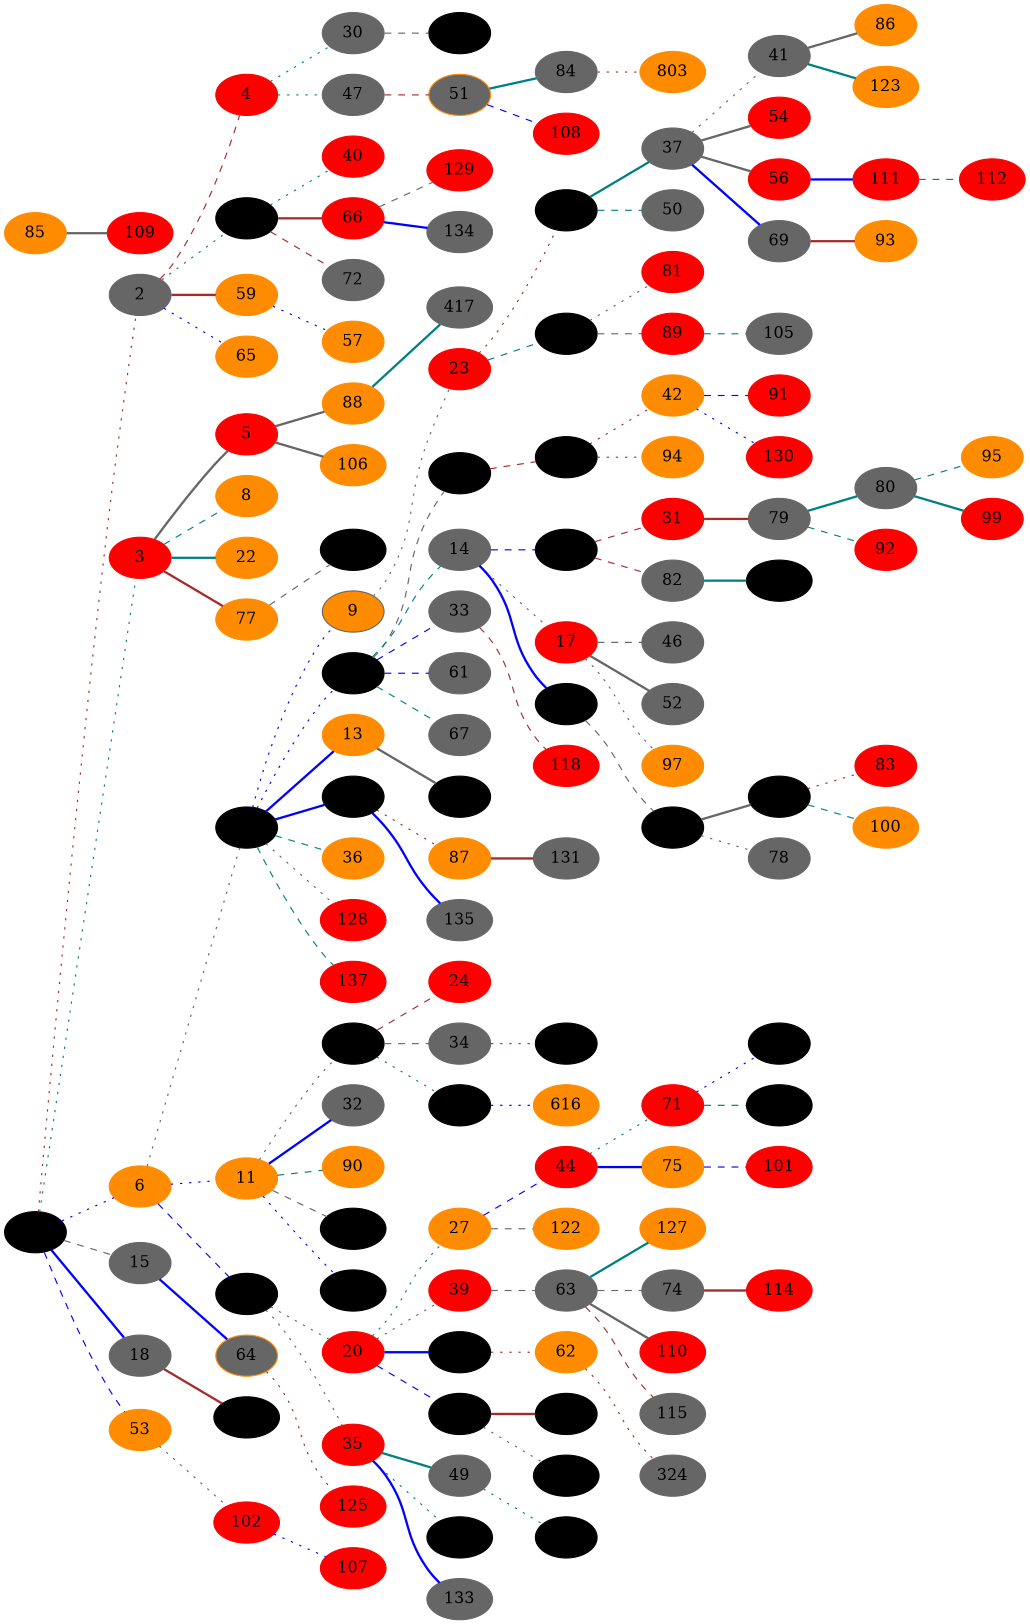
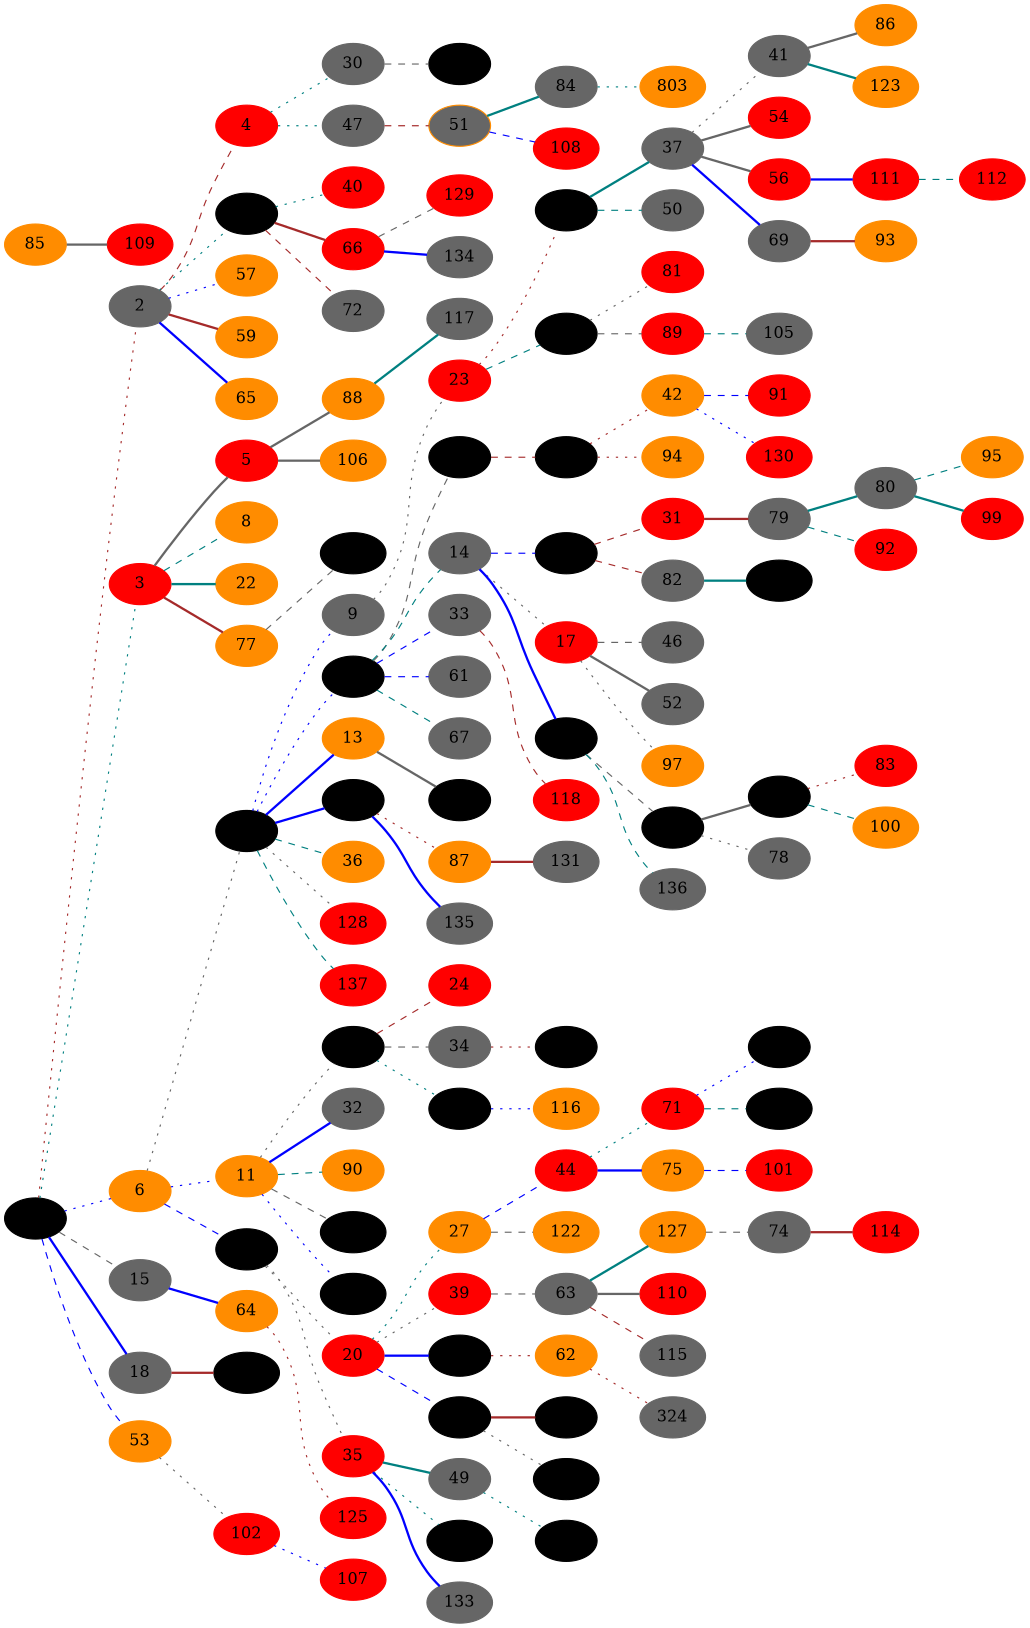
(619, 72) -> (619, 87)
(460, 307) -> (460, 319)
(300, 318) -> (193, 291)
(193, 326) -> (193, 353)
(353, 612) -> (353, 615)
none -> (673, 889)
(566, 1105) -> (566, 1109)
(620, 1291) -> (727, 1232)
(247, 1356) -> (247, 1311)
